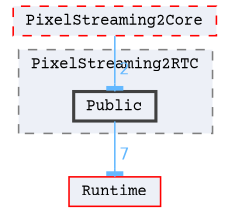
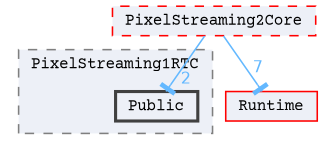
(116, 64) -> (116, 64)
(115, 145) -> (241, 60)
